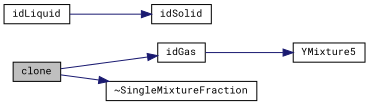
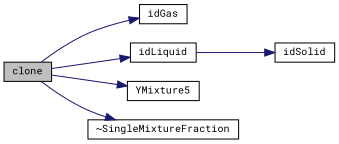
(244, 53) -> (84, 80)
none -> (86, 64)
